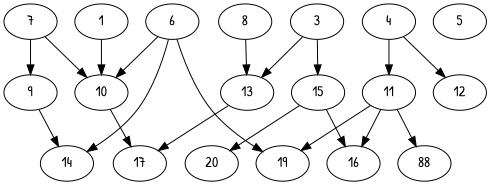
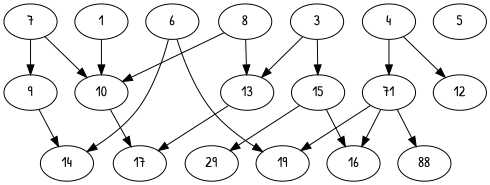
(141, 54) -> (175, 56)
(389, 93) -> (389, 93)
(212, 163) -> (212, 163)
